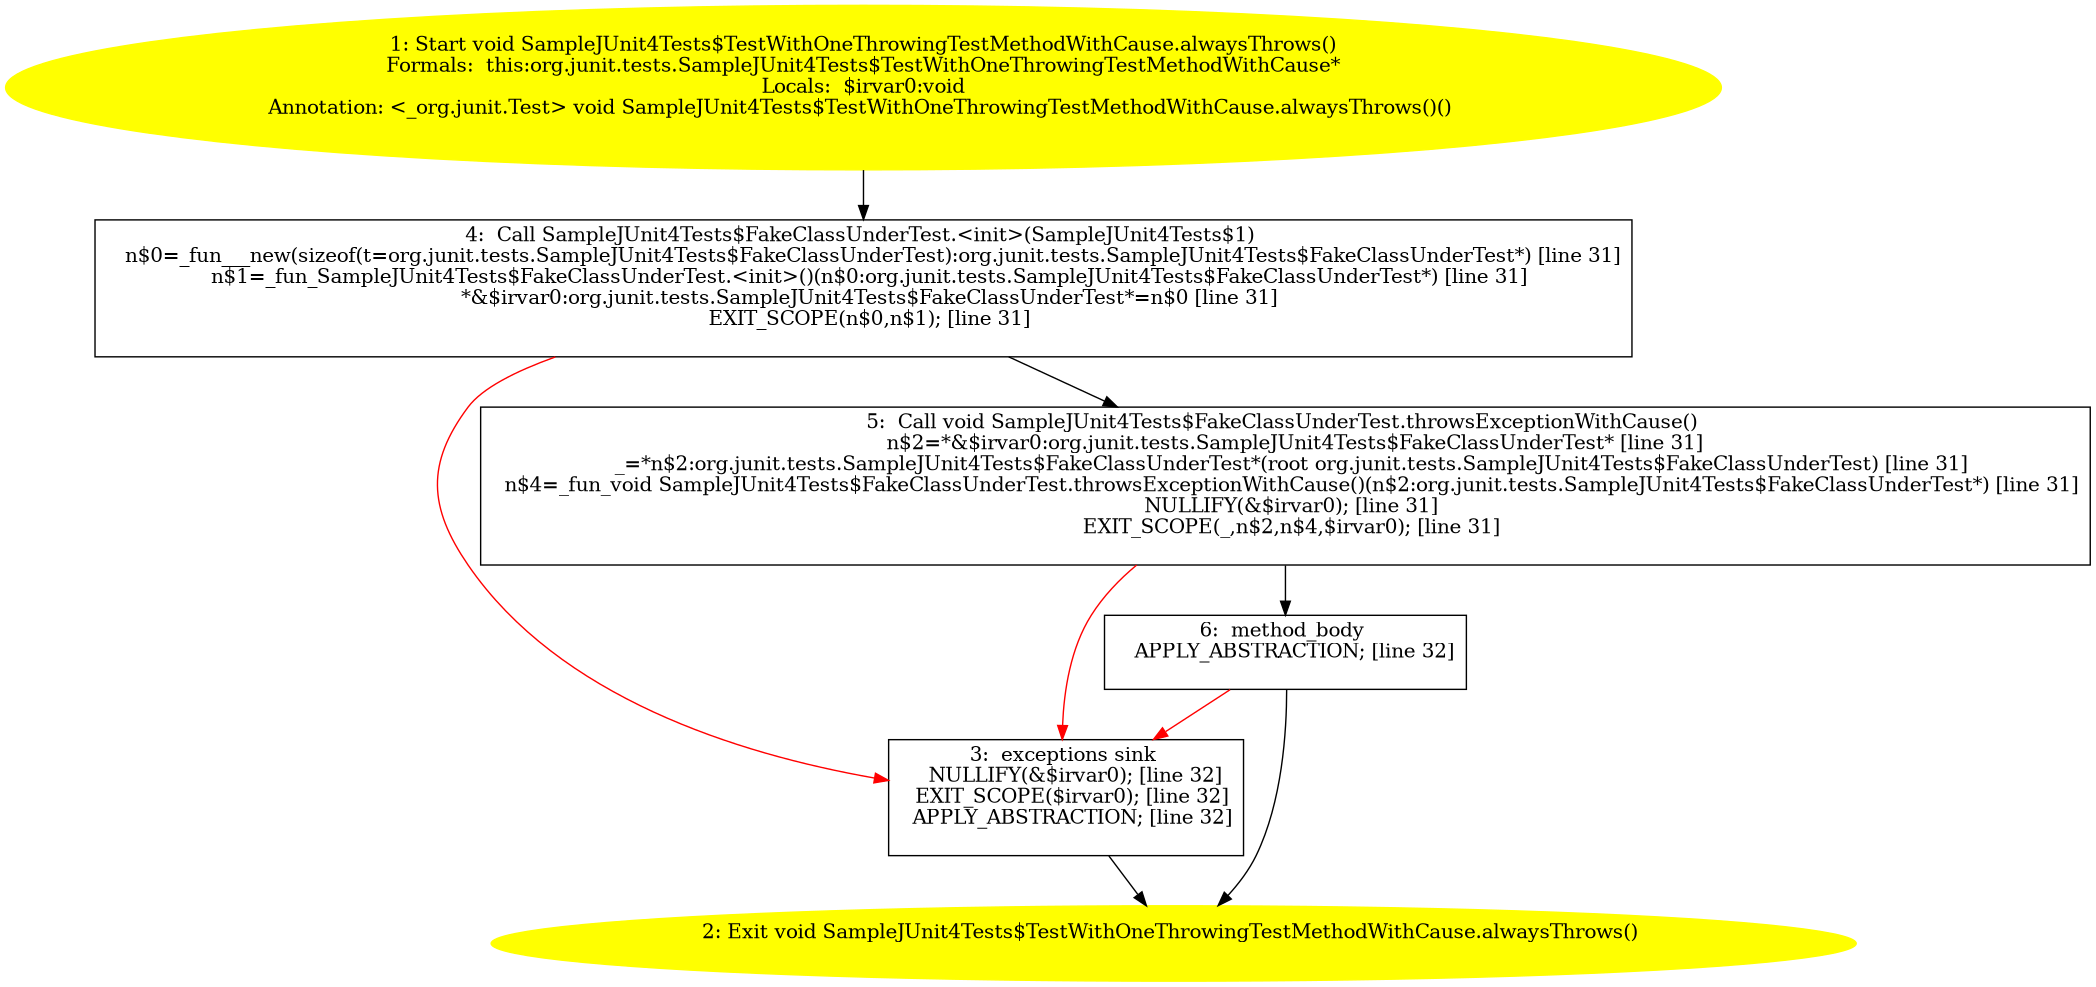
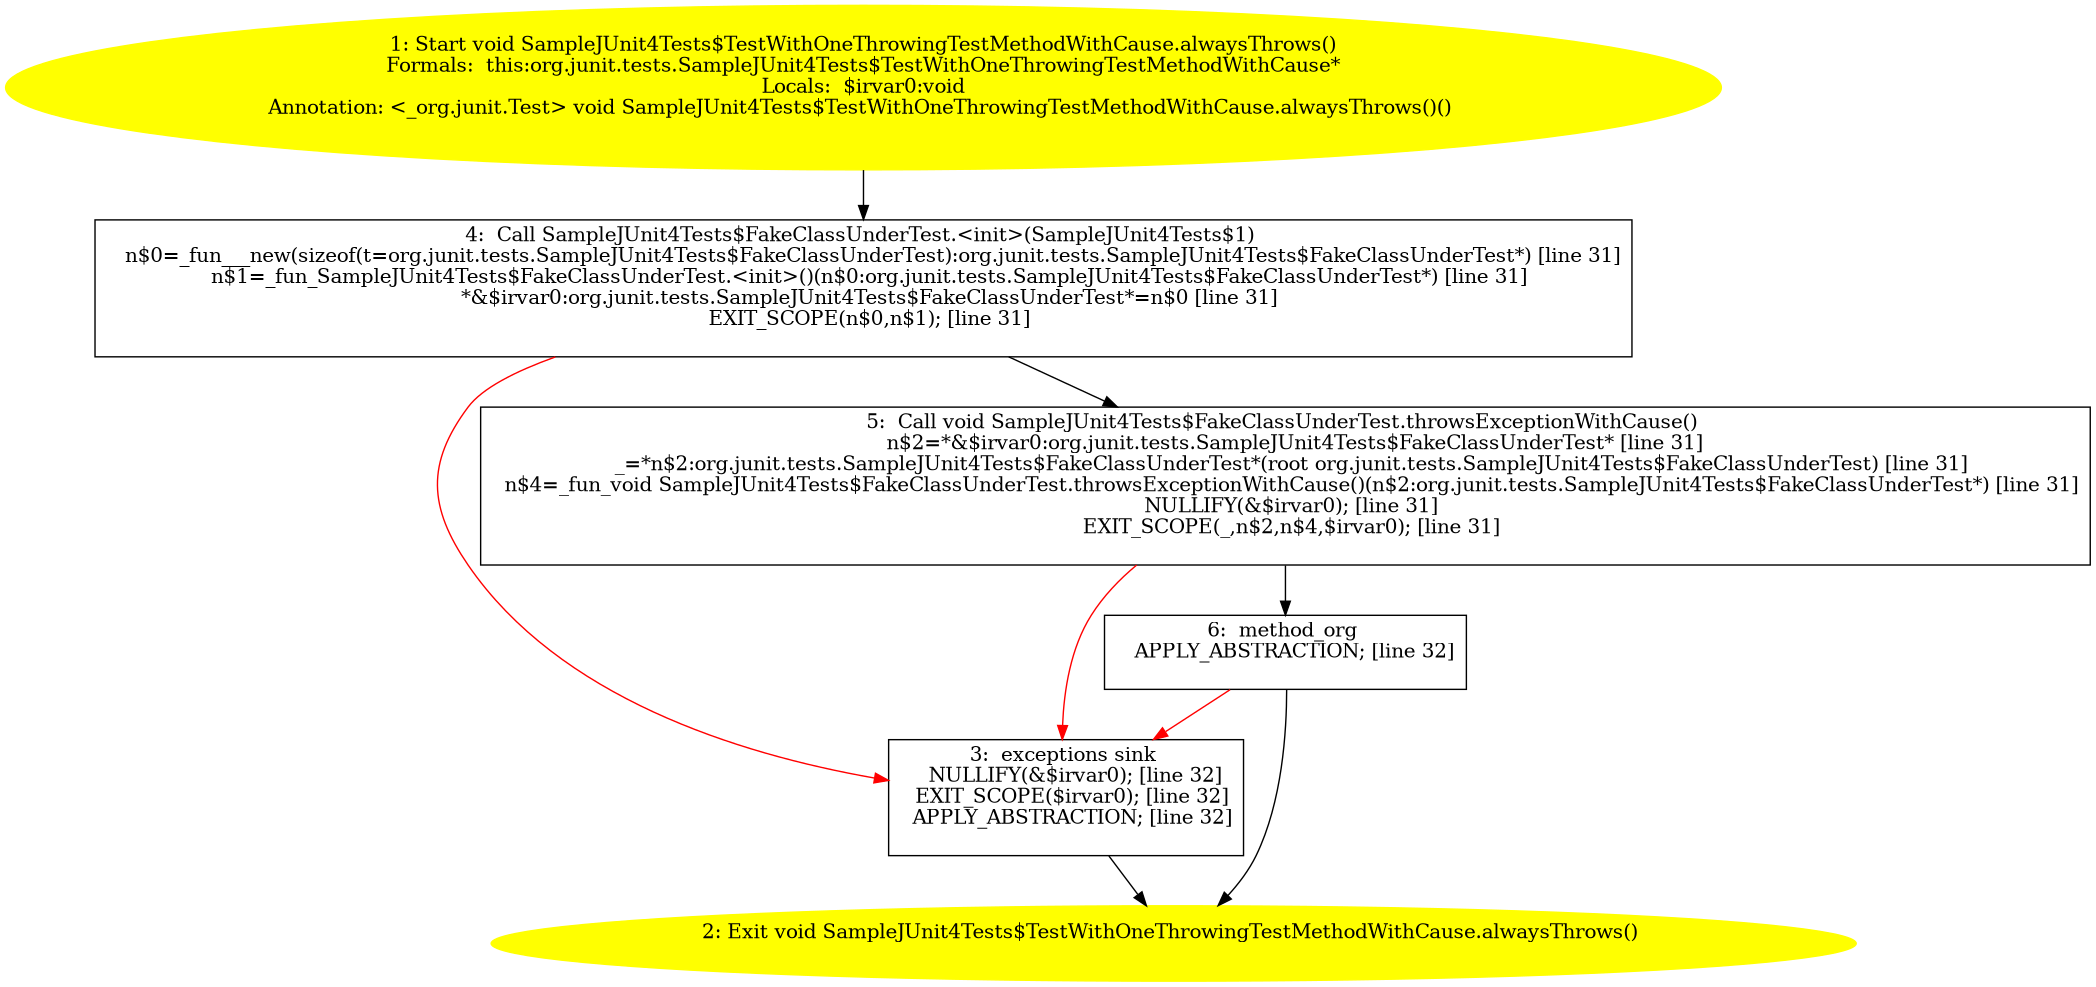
(1285, 652) -> (1285, 652)
